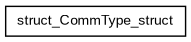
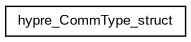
(96, 21) -> (96, 21)
